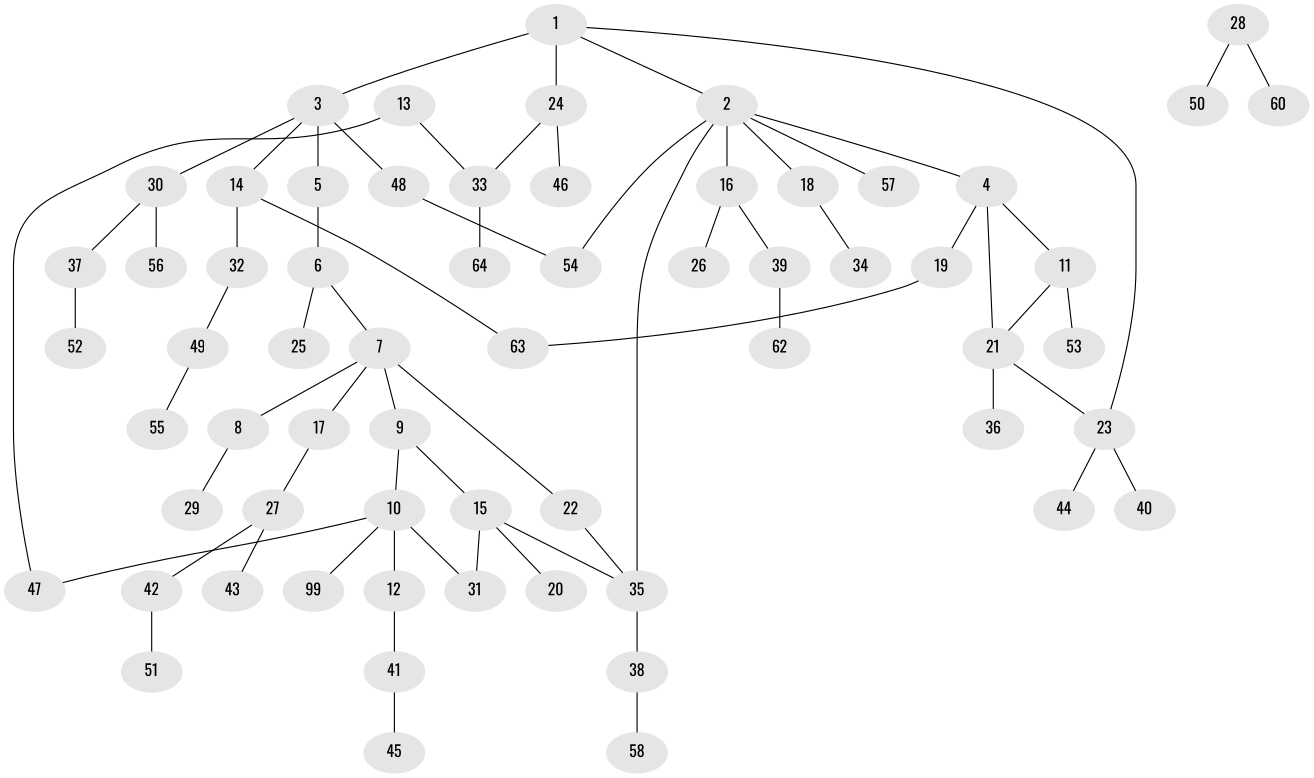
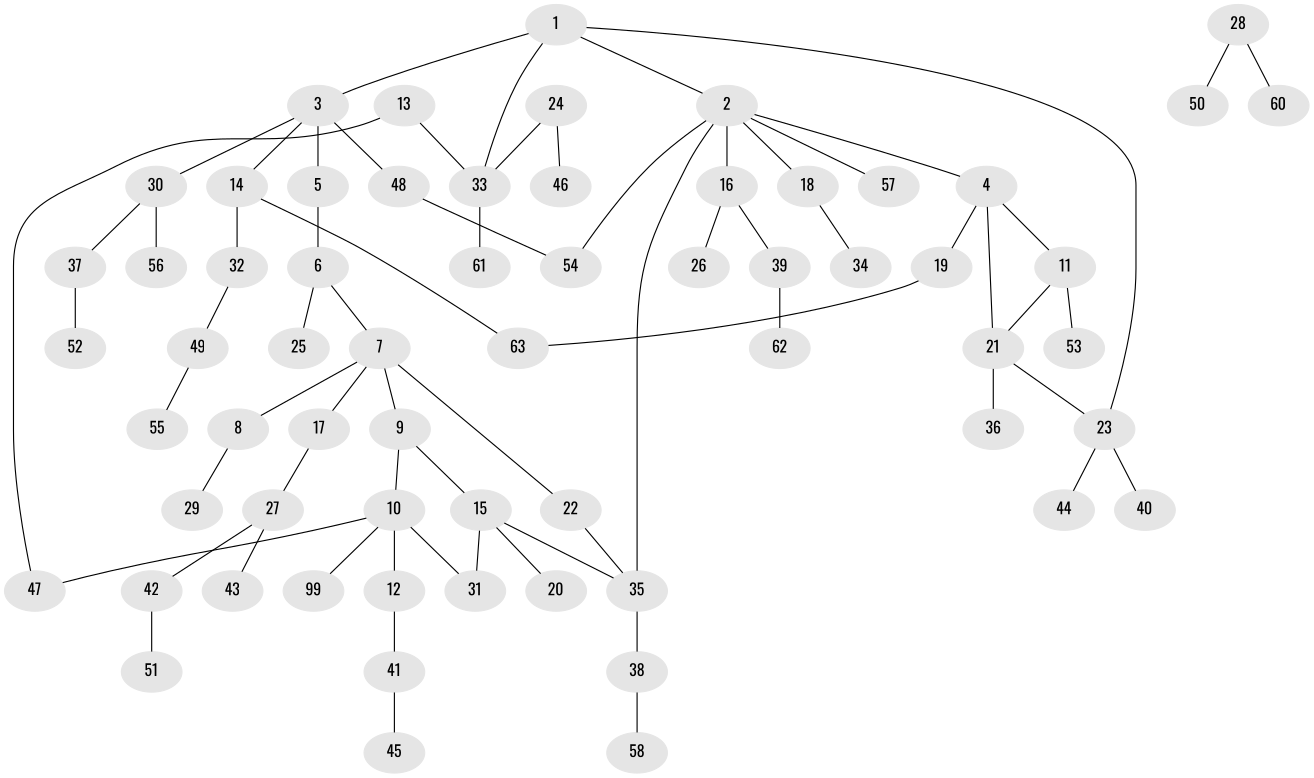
(556, 65) -> (508, 102)
(480, 267) -> (480, 267)
